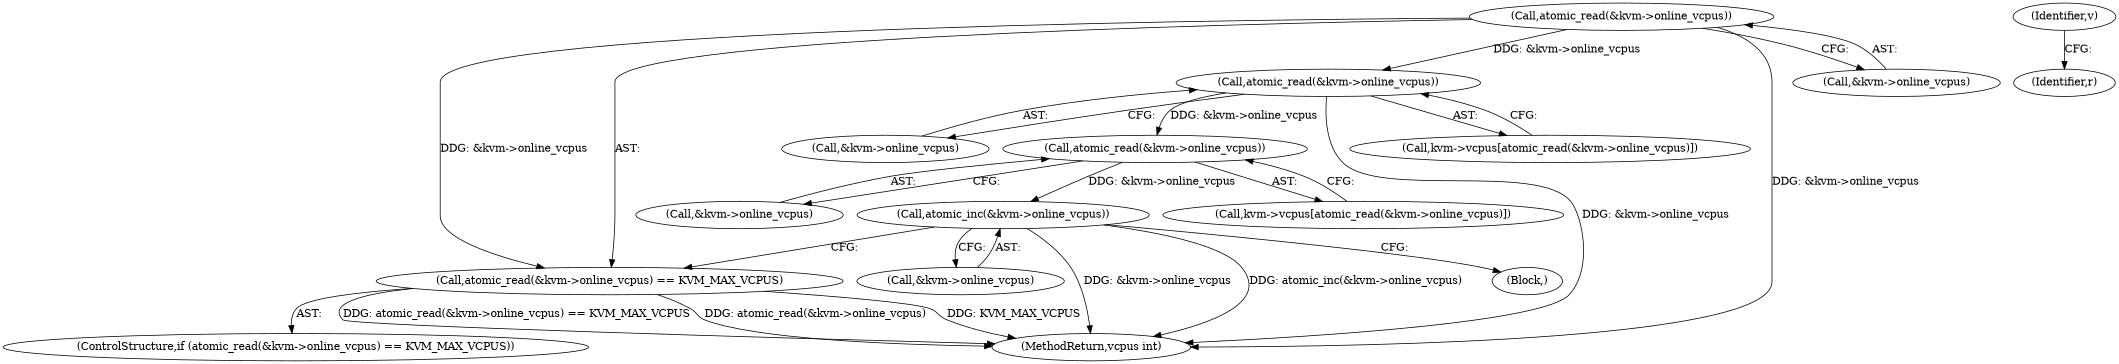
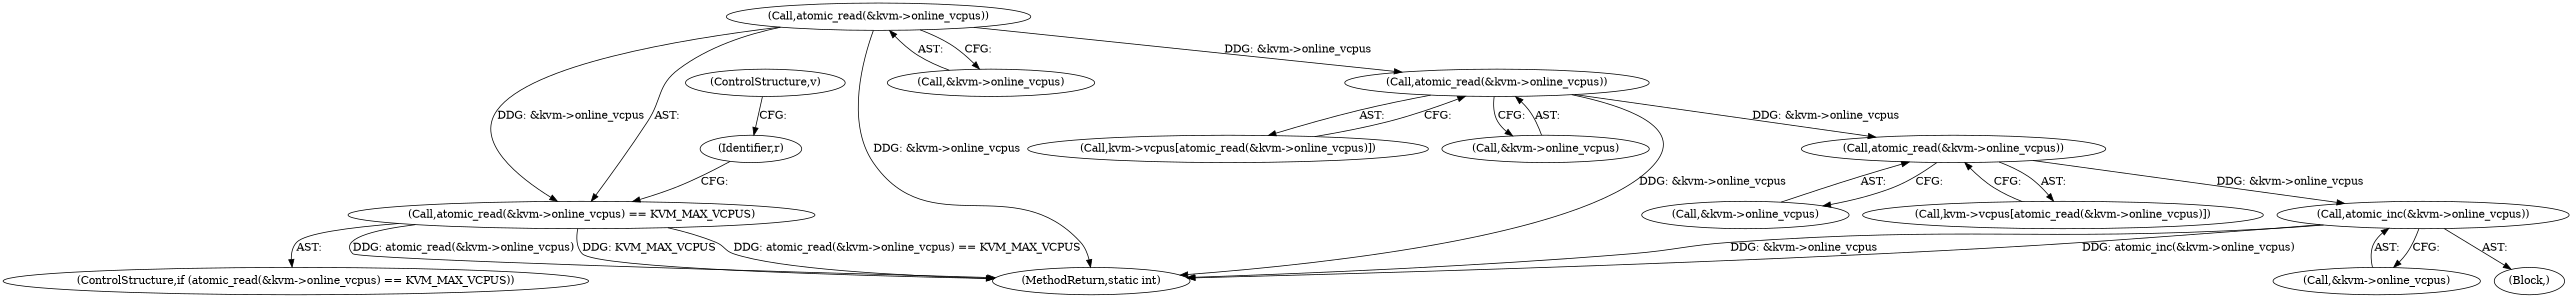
(2064, 17) -> (765, 83)
(813, 247) -> (686, 183)
(1396, 248) -> (2497, 248)
(1091, 347) -> (1091, 281)
